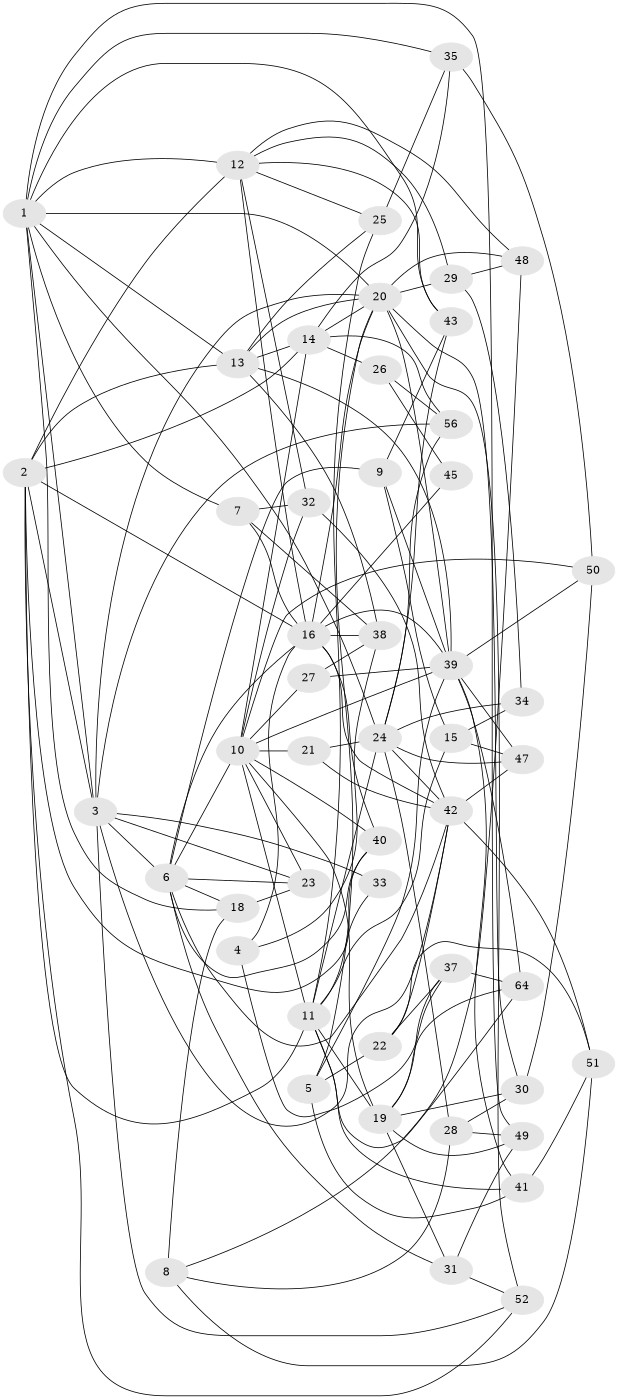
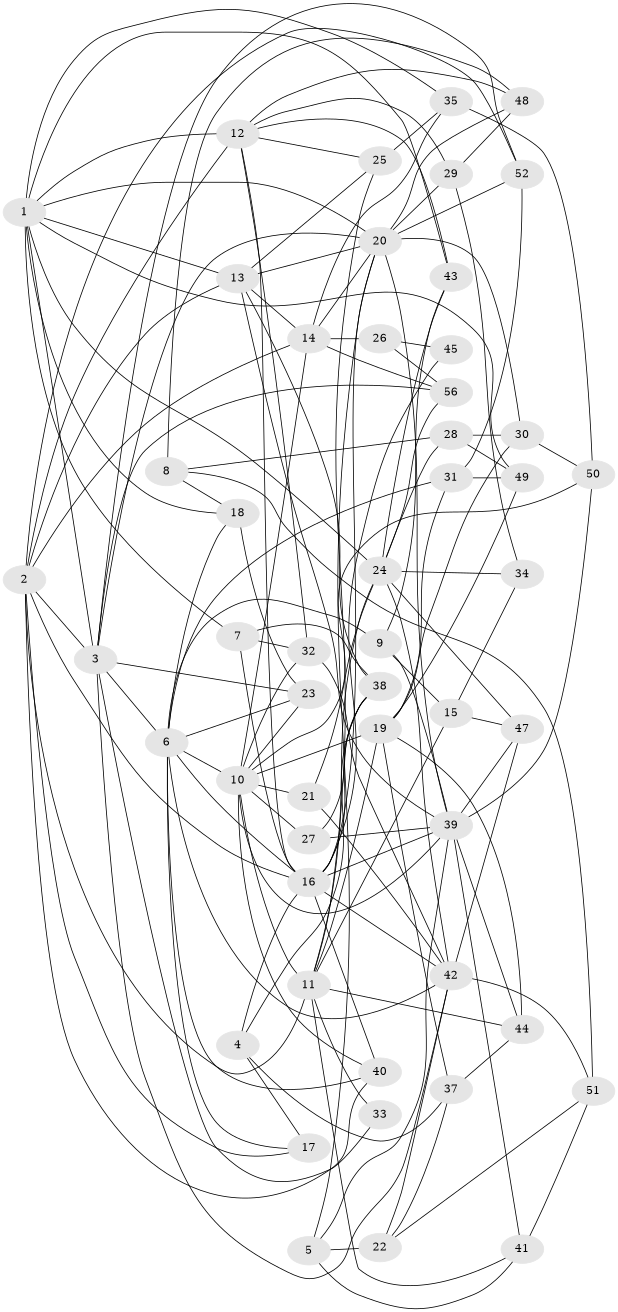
(522, 986) -> (522, 1029)
none -> (309, 1148)
